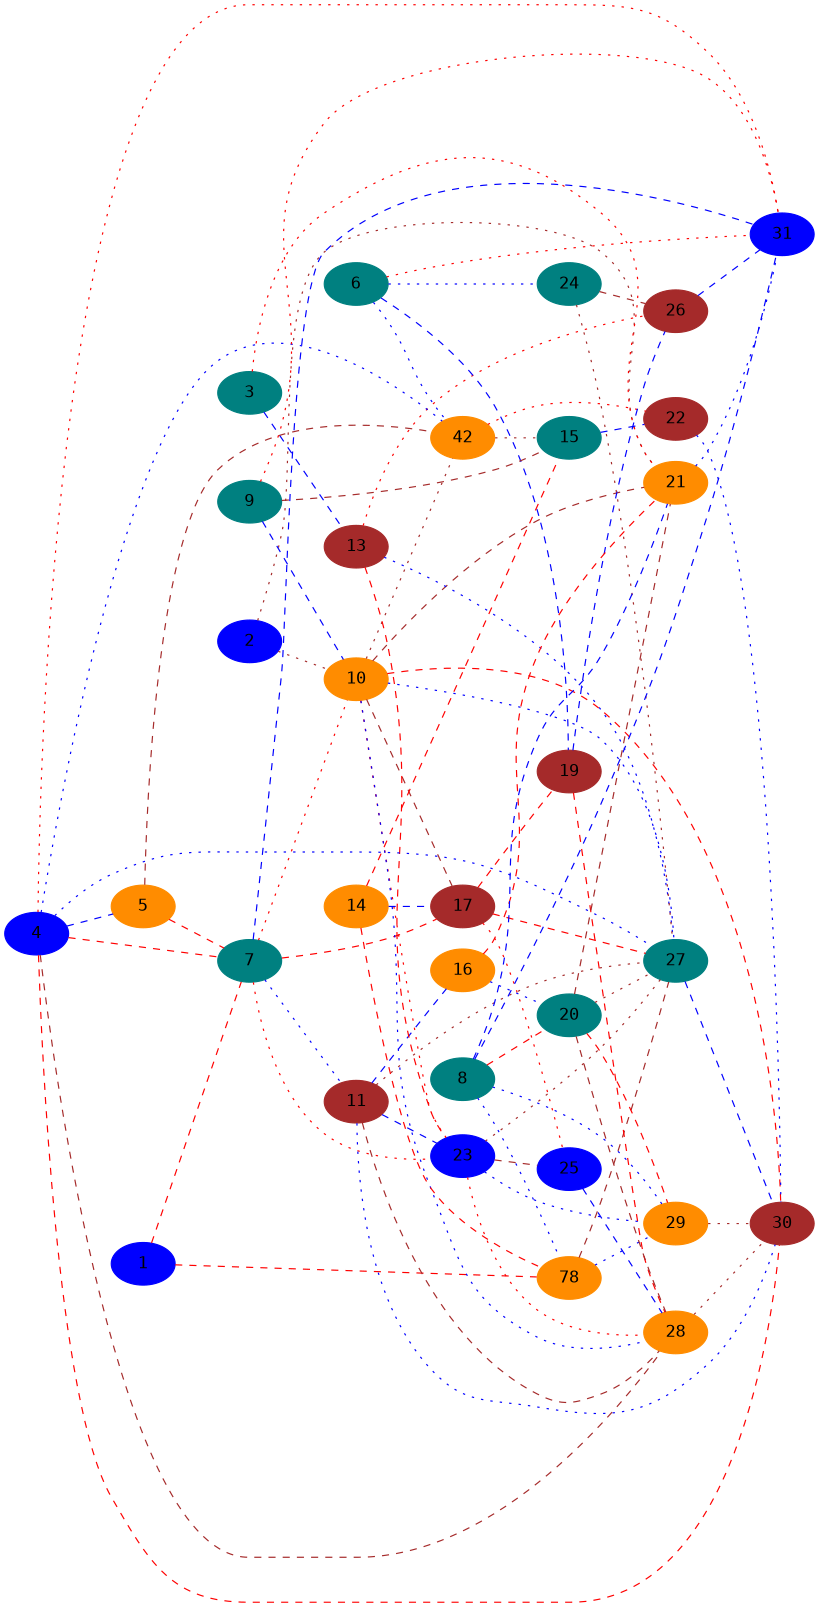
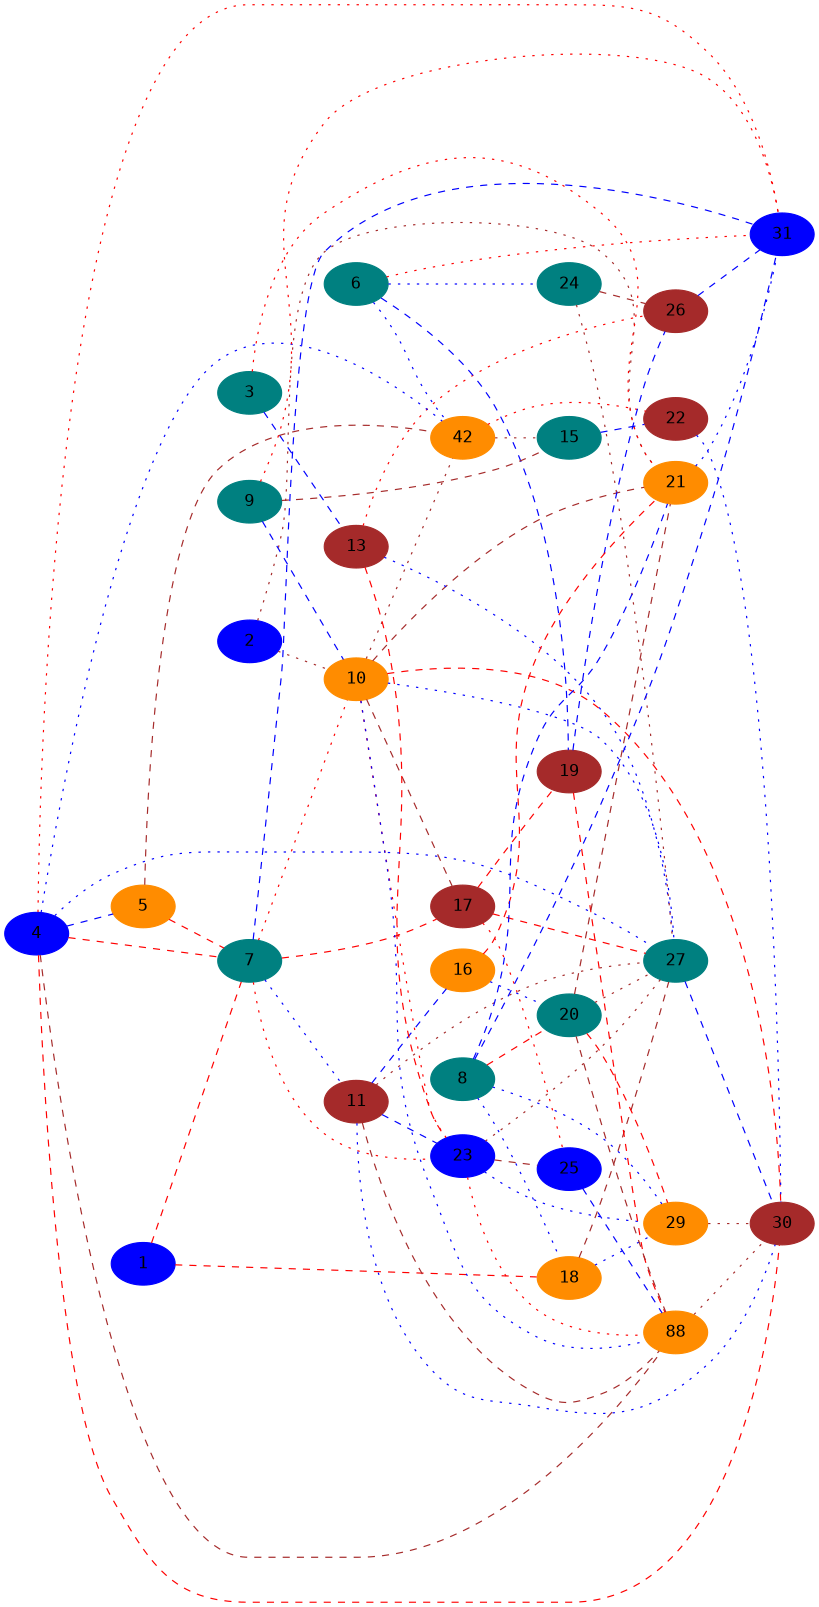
(356, 906) -> none
(569, 1278) -> (569, 1278)
(676, 1332) -> (676, 1332)
